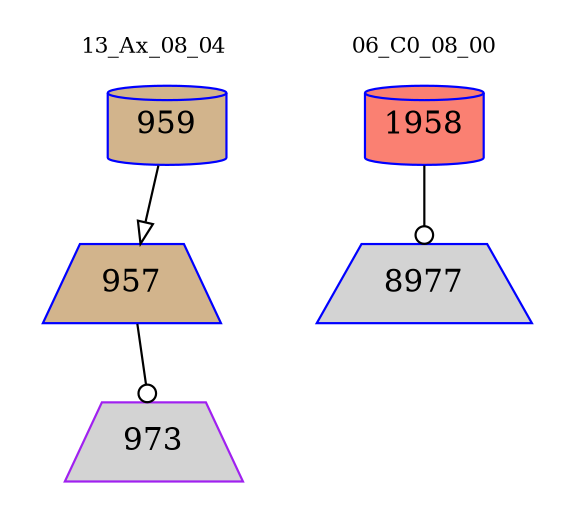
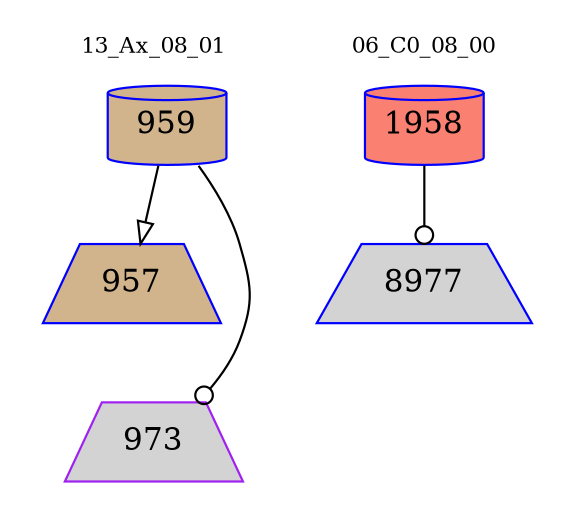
(154, 47) -> (154, 47)
(142, 354) -> (248, 276)
